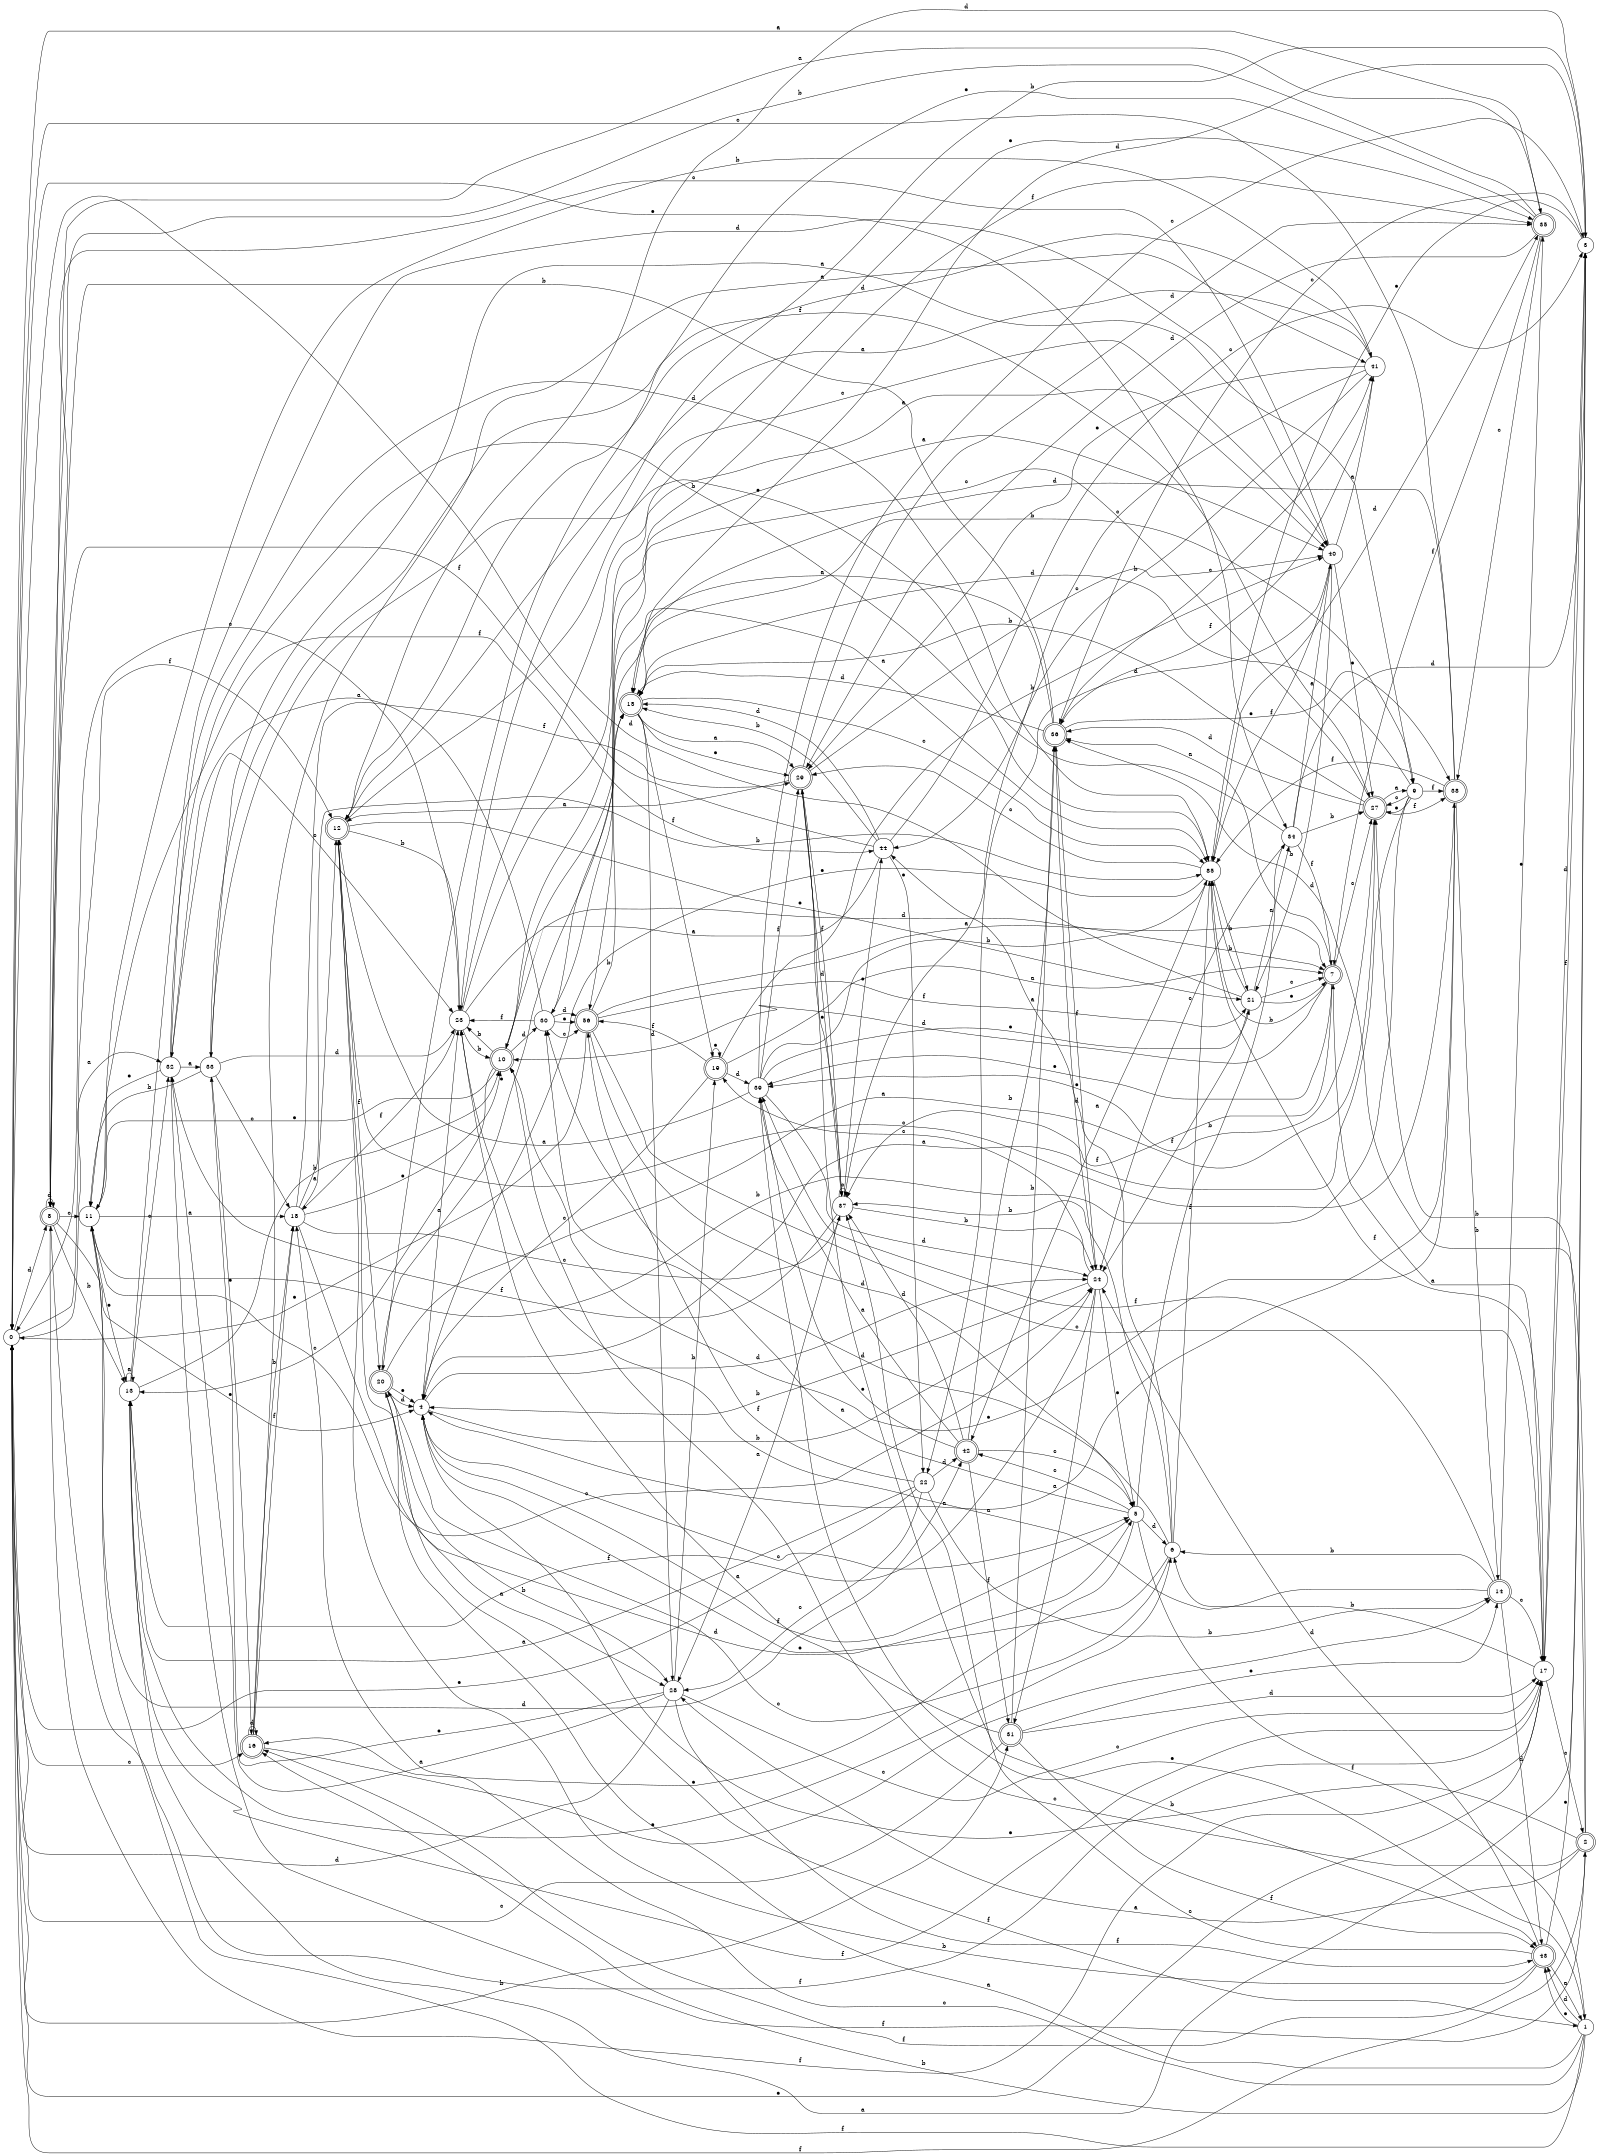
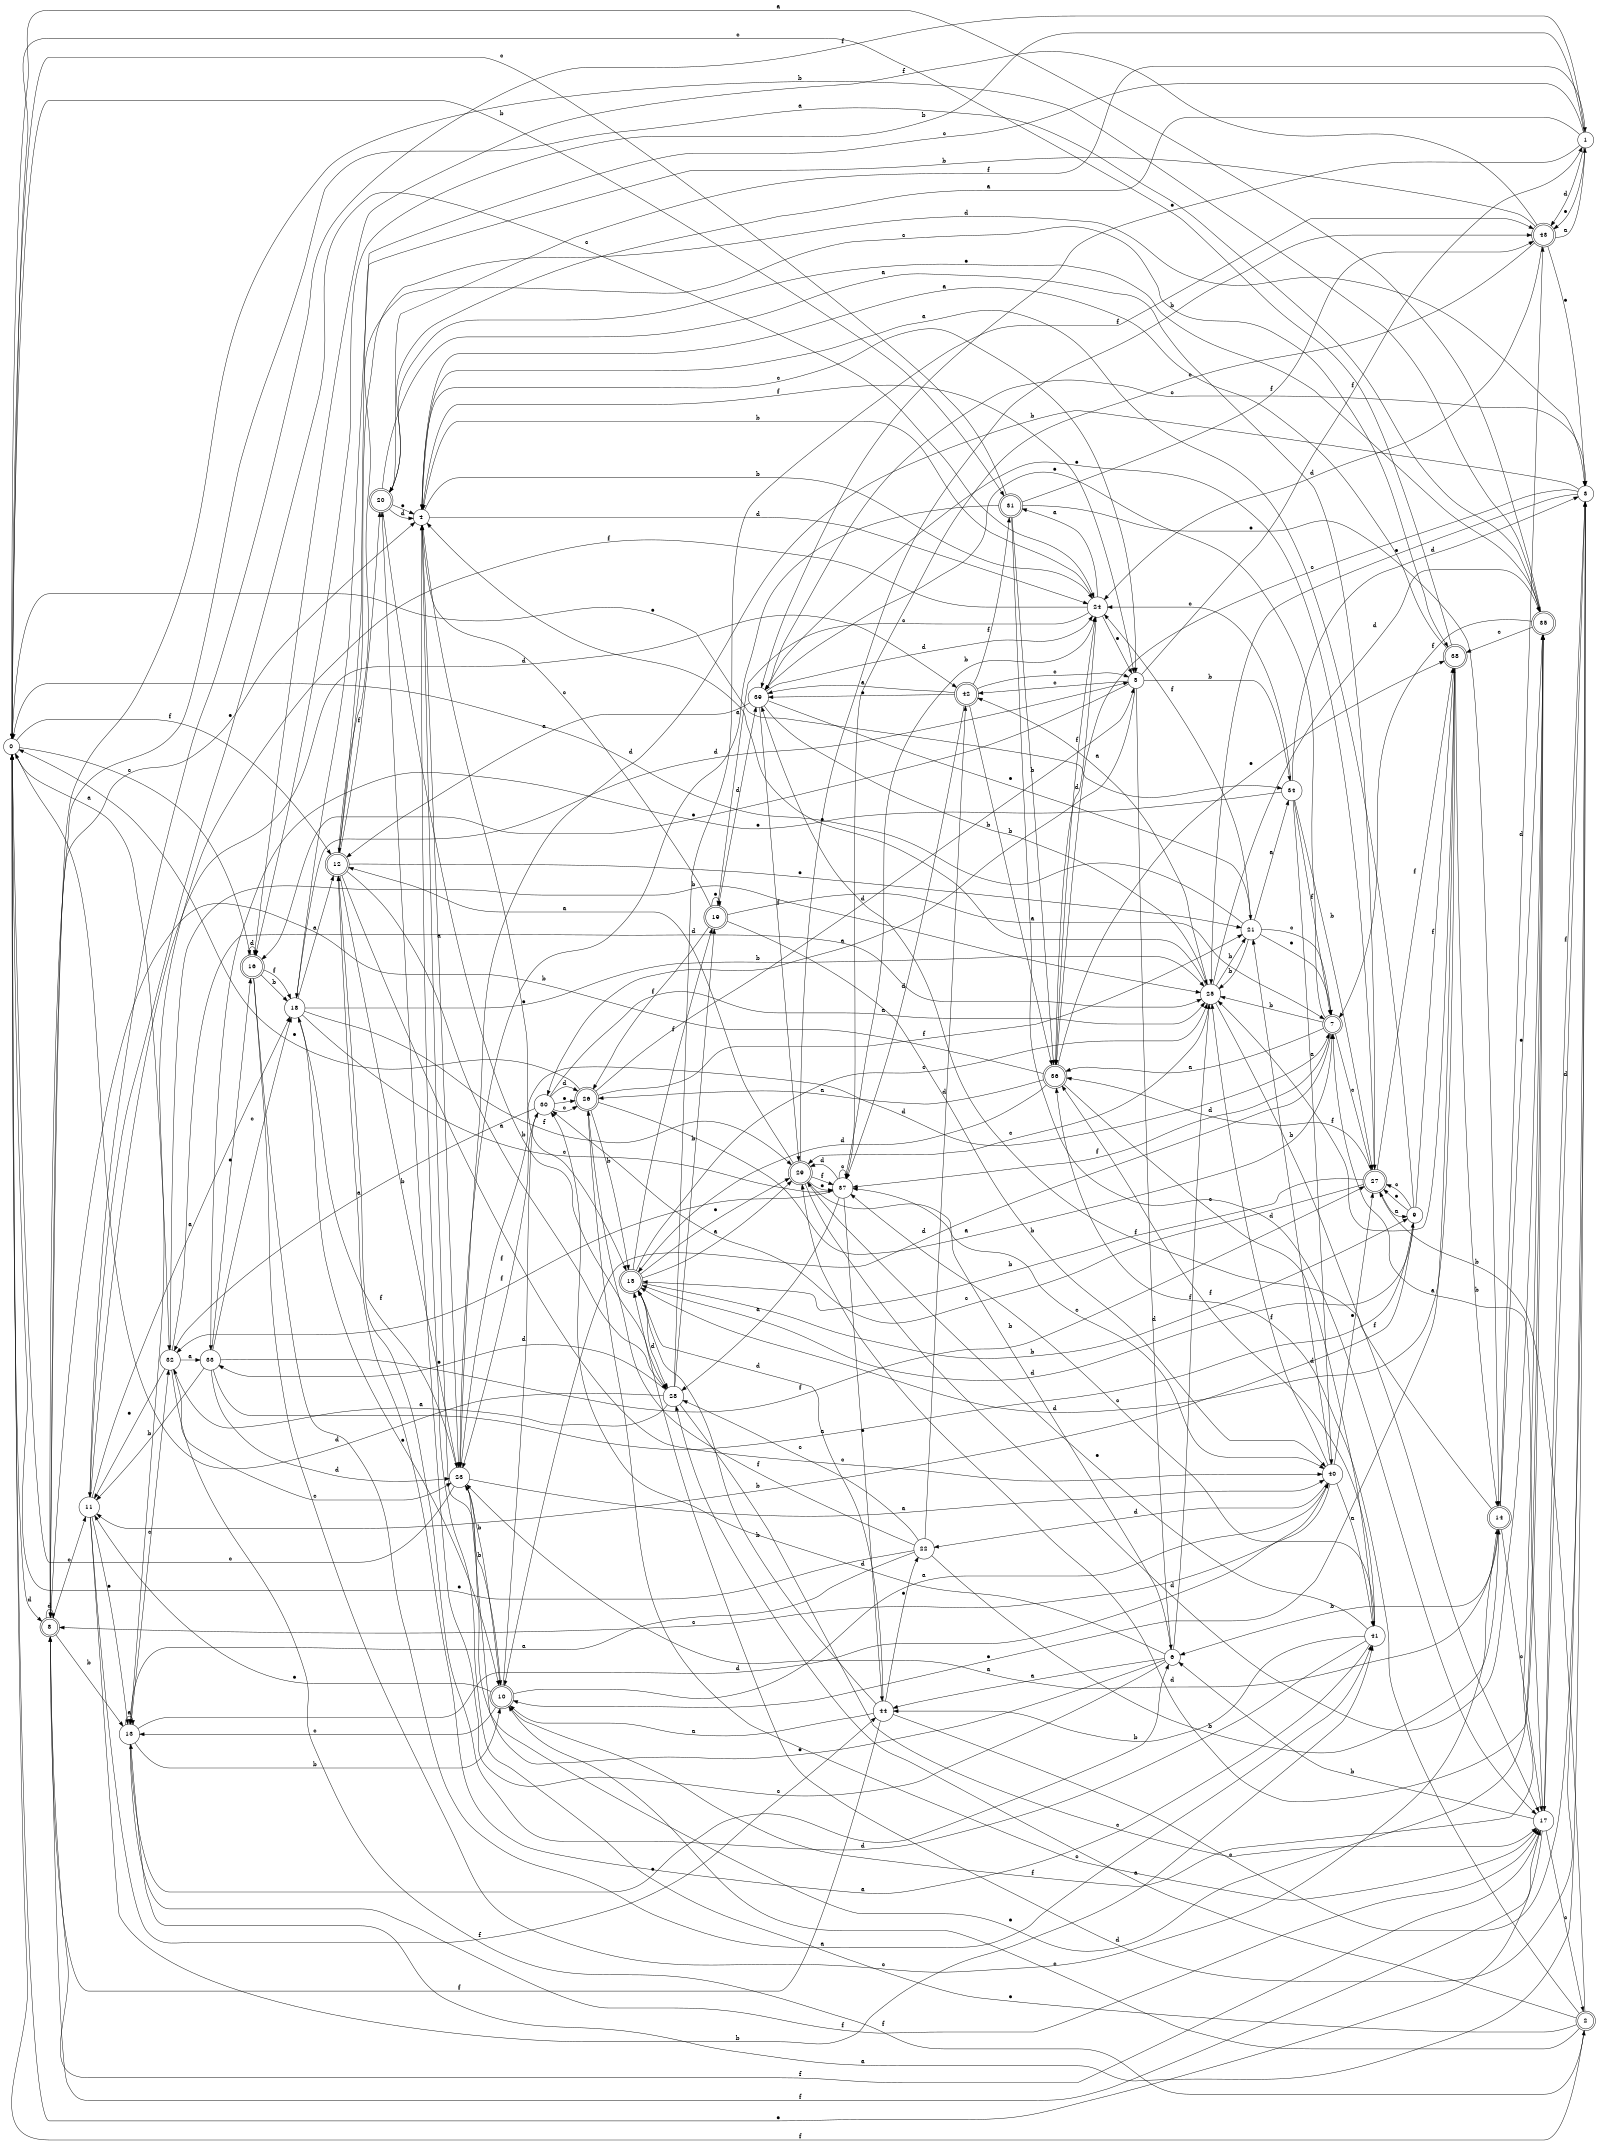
(1211, 871) -> (1211, 994)
(587, 1021) -> (587, 1099)
(523, 1054) -> (504, 909)
